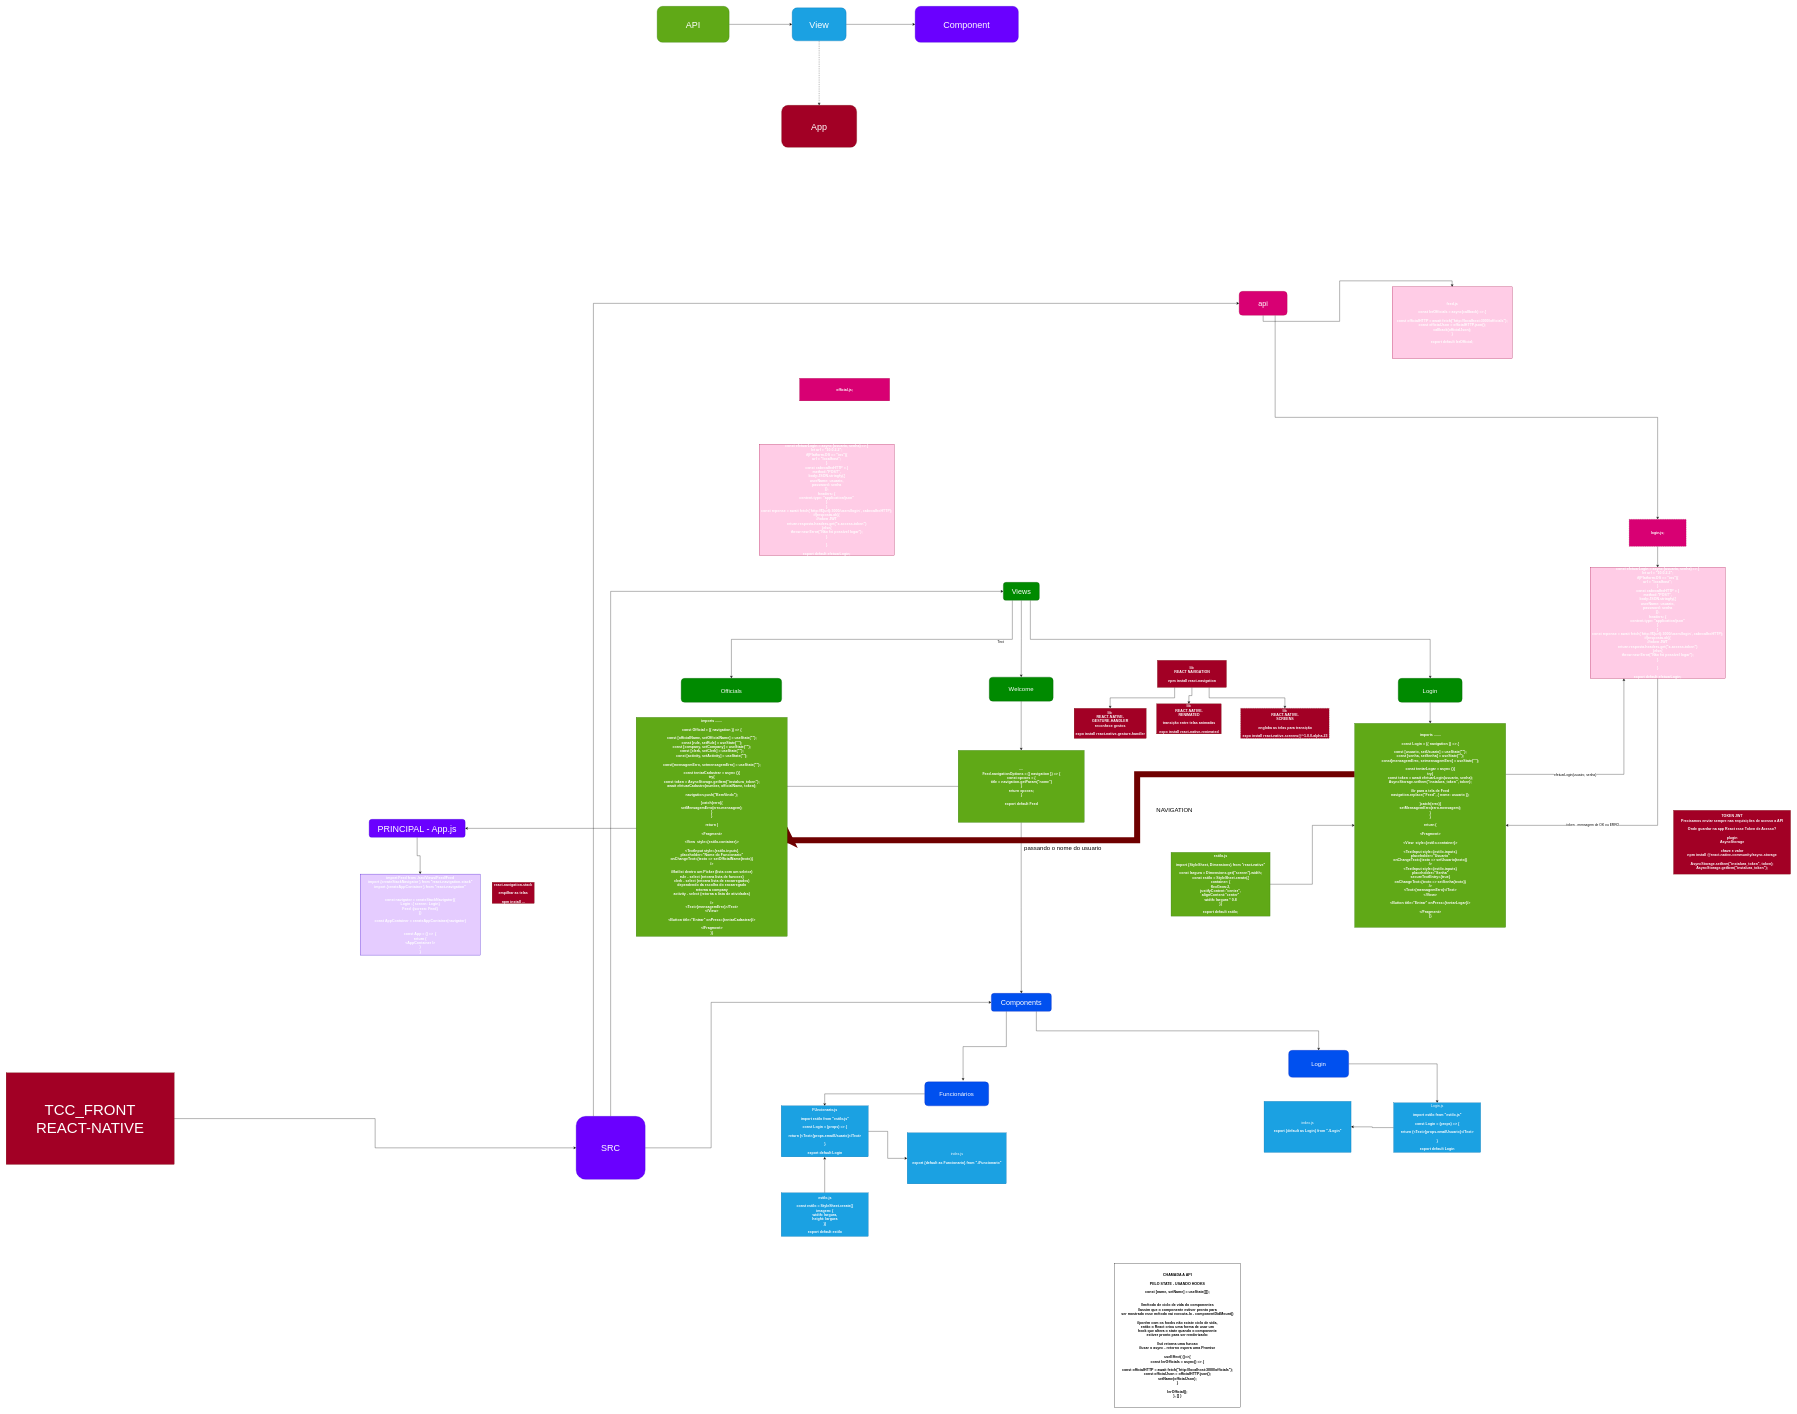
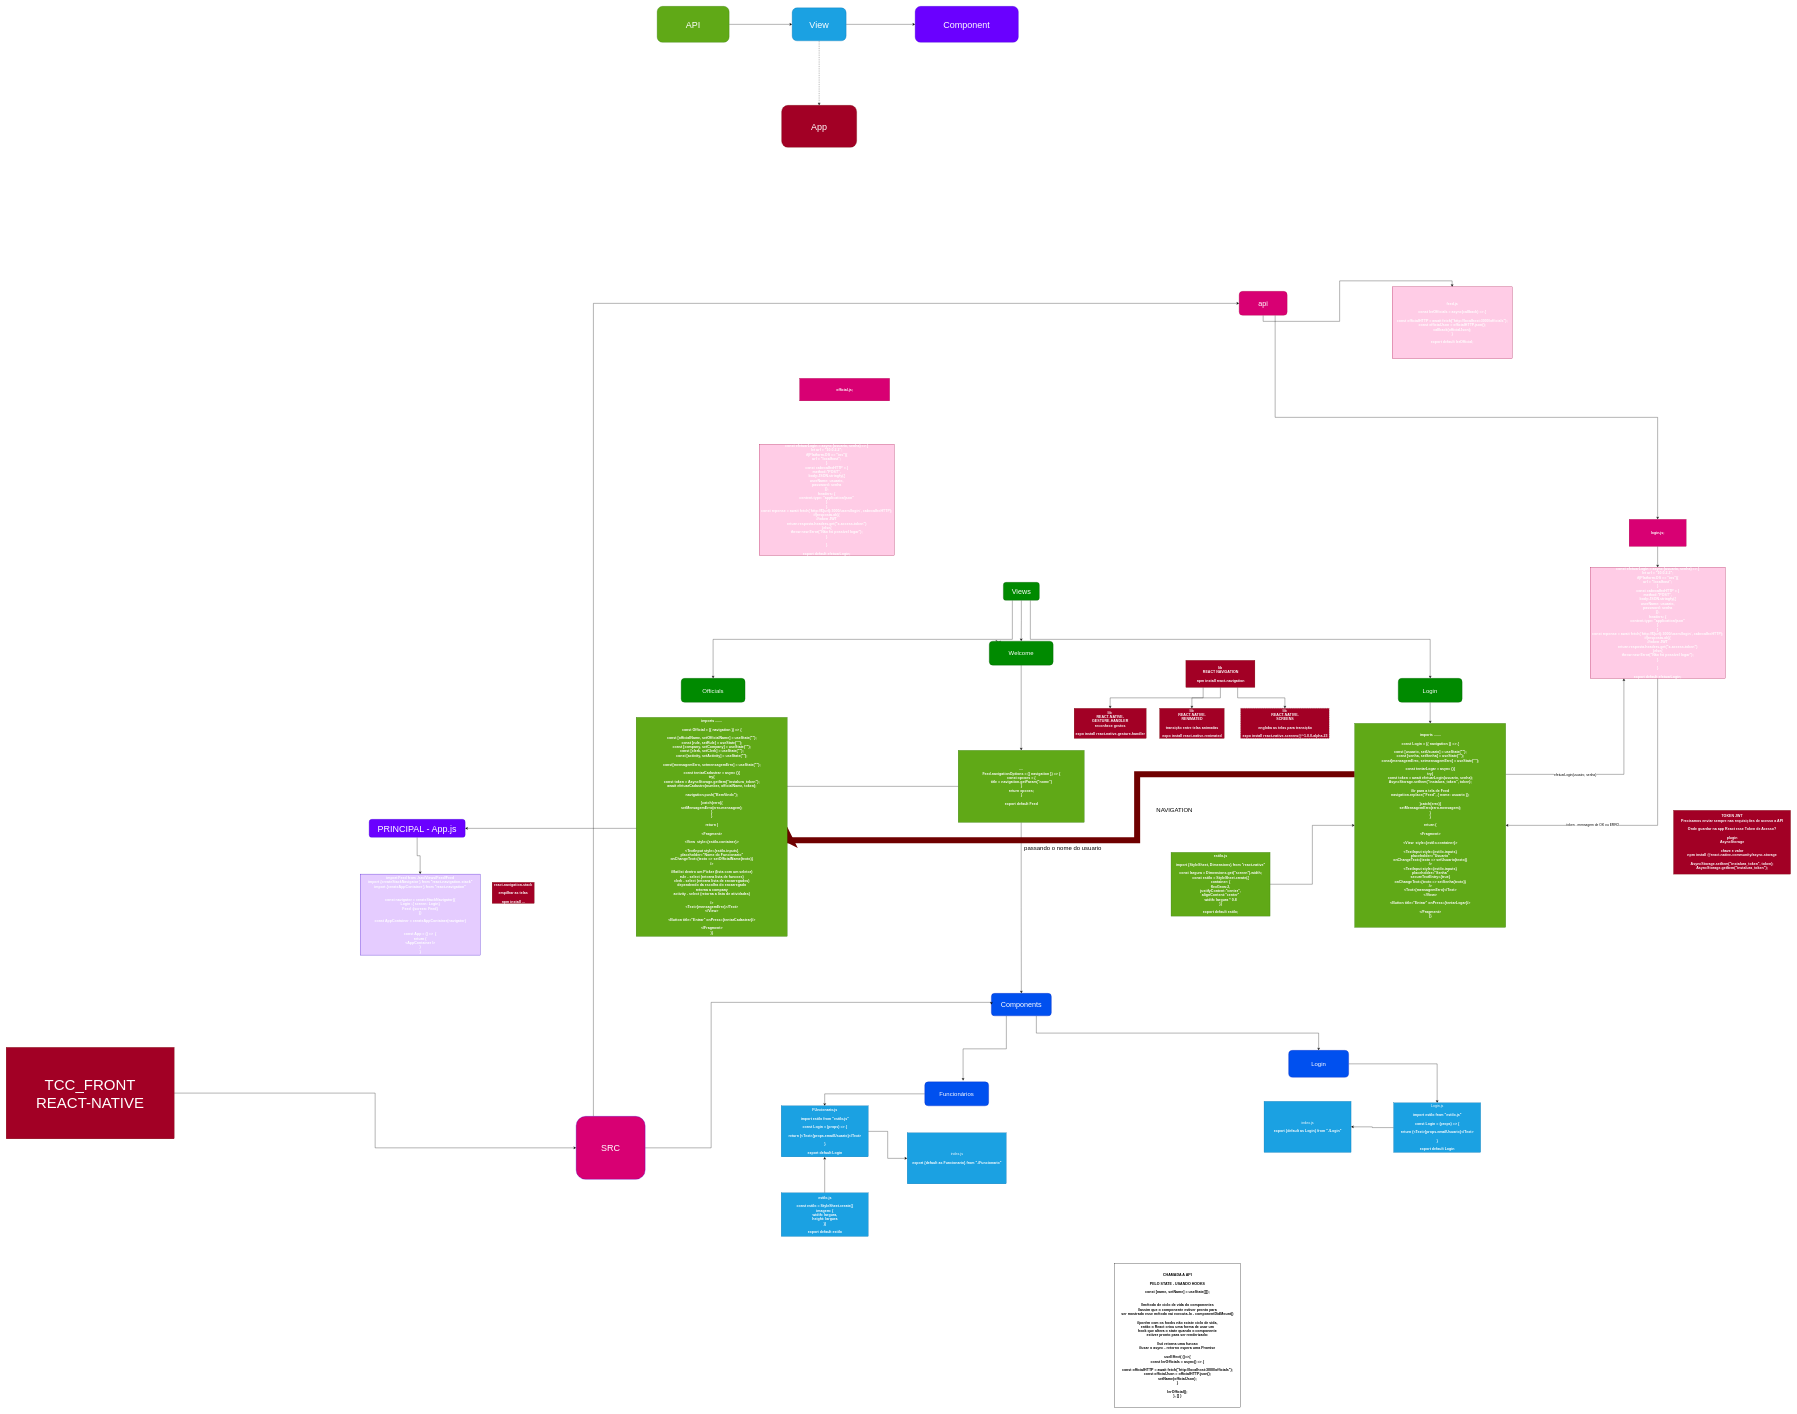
(1658, 533) -> (1658, 533)
(1000, 591) -> none
(1192, 674) -> (1220, 674)
(1021, 689) -> (1021, 653)
(731, 690) -> (713, 690)
(1189, 719) -> (1192, 723)
(1021, 1002) -> (1021, 1004)
(90, 1118) -> (90, 1093)
(611, 1148) -> (611, 1148)
